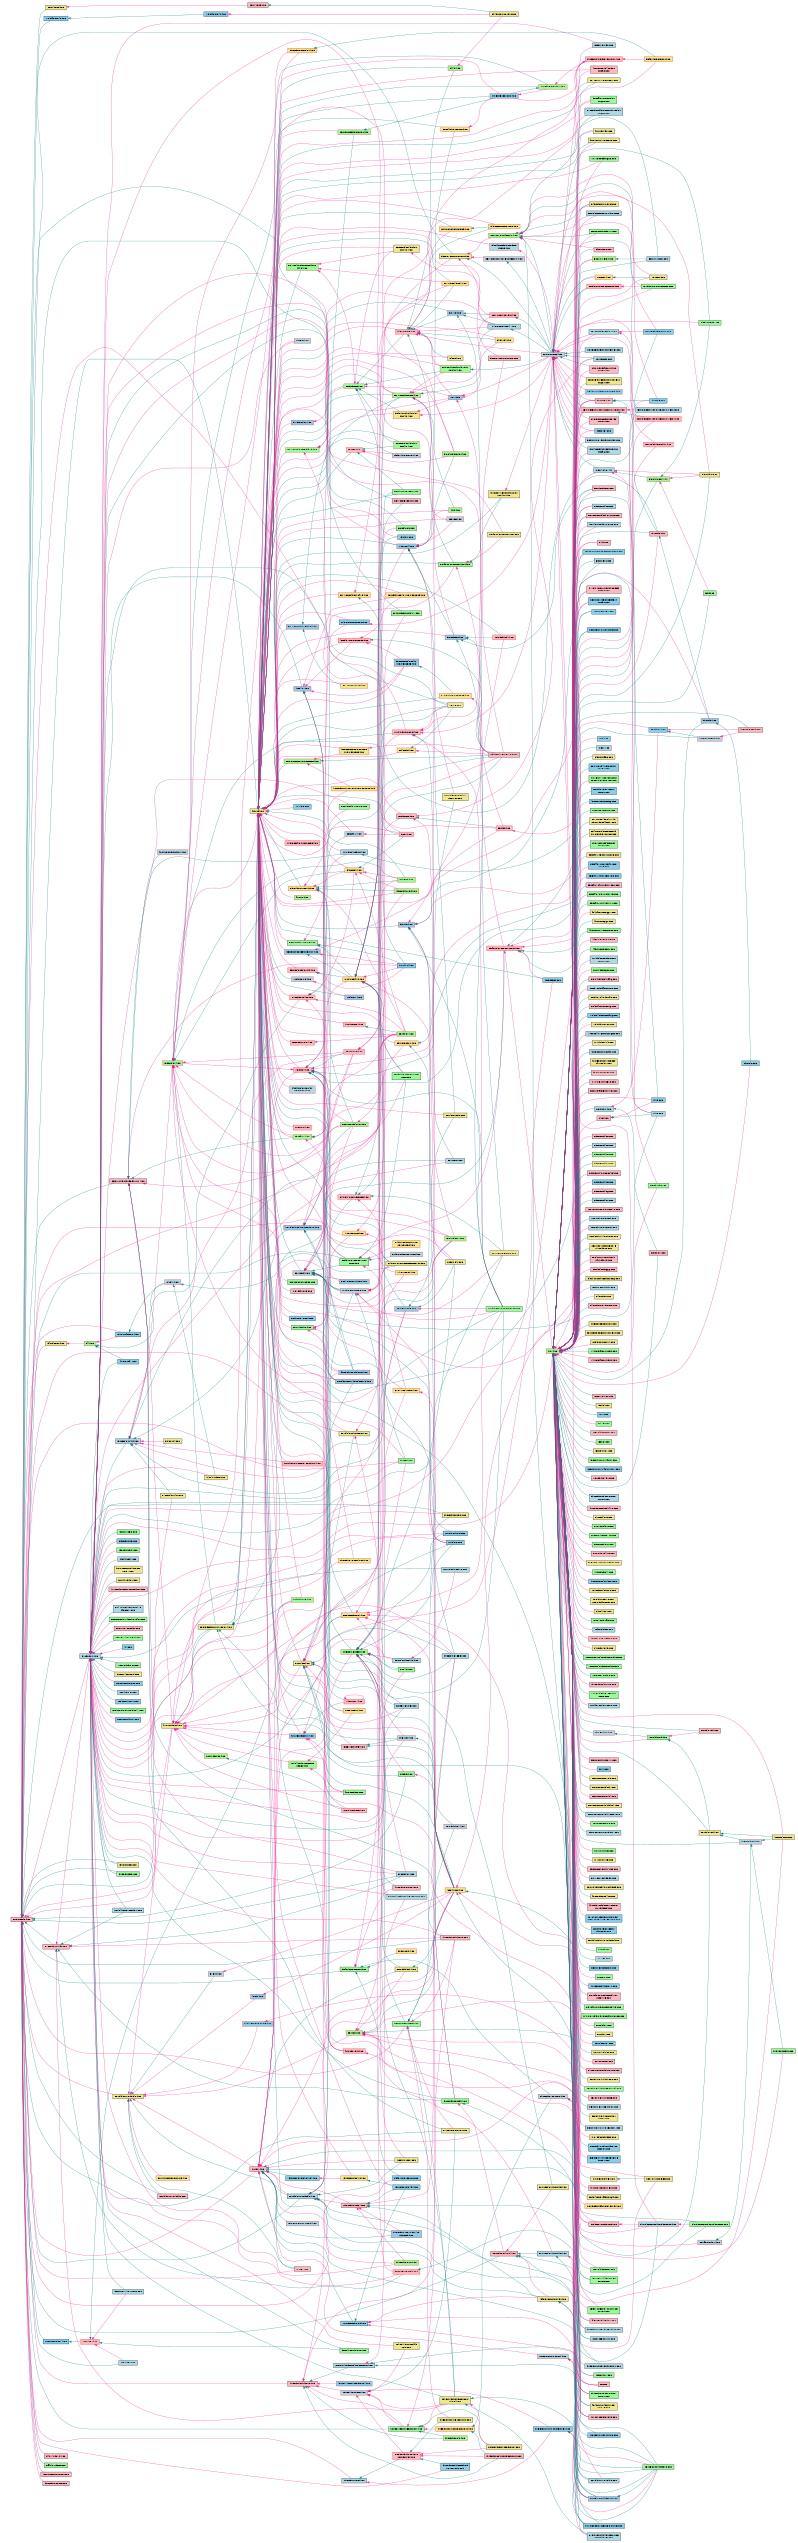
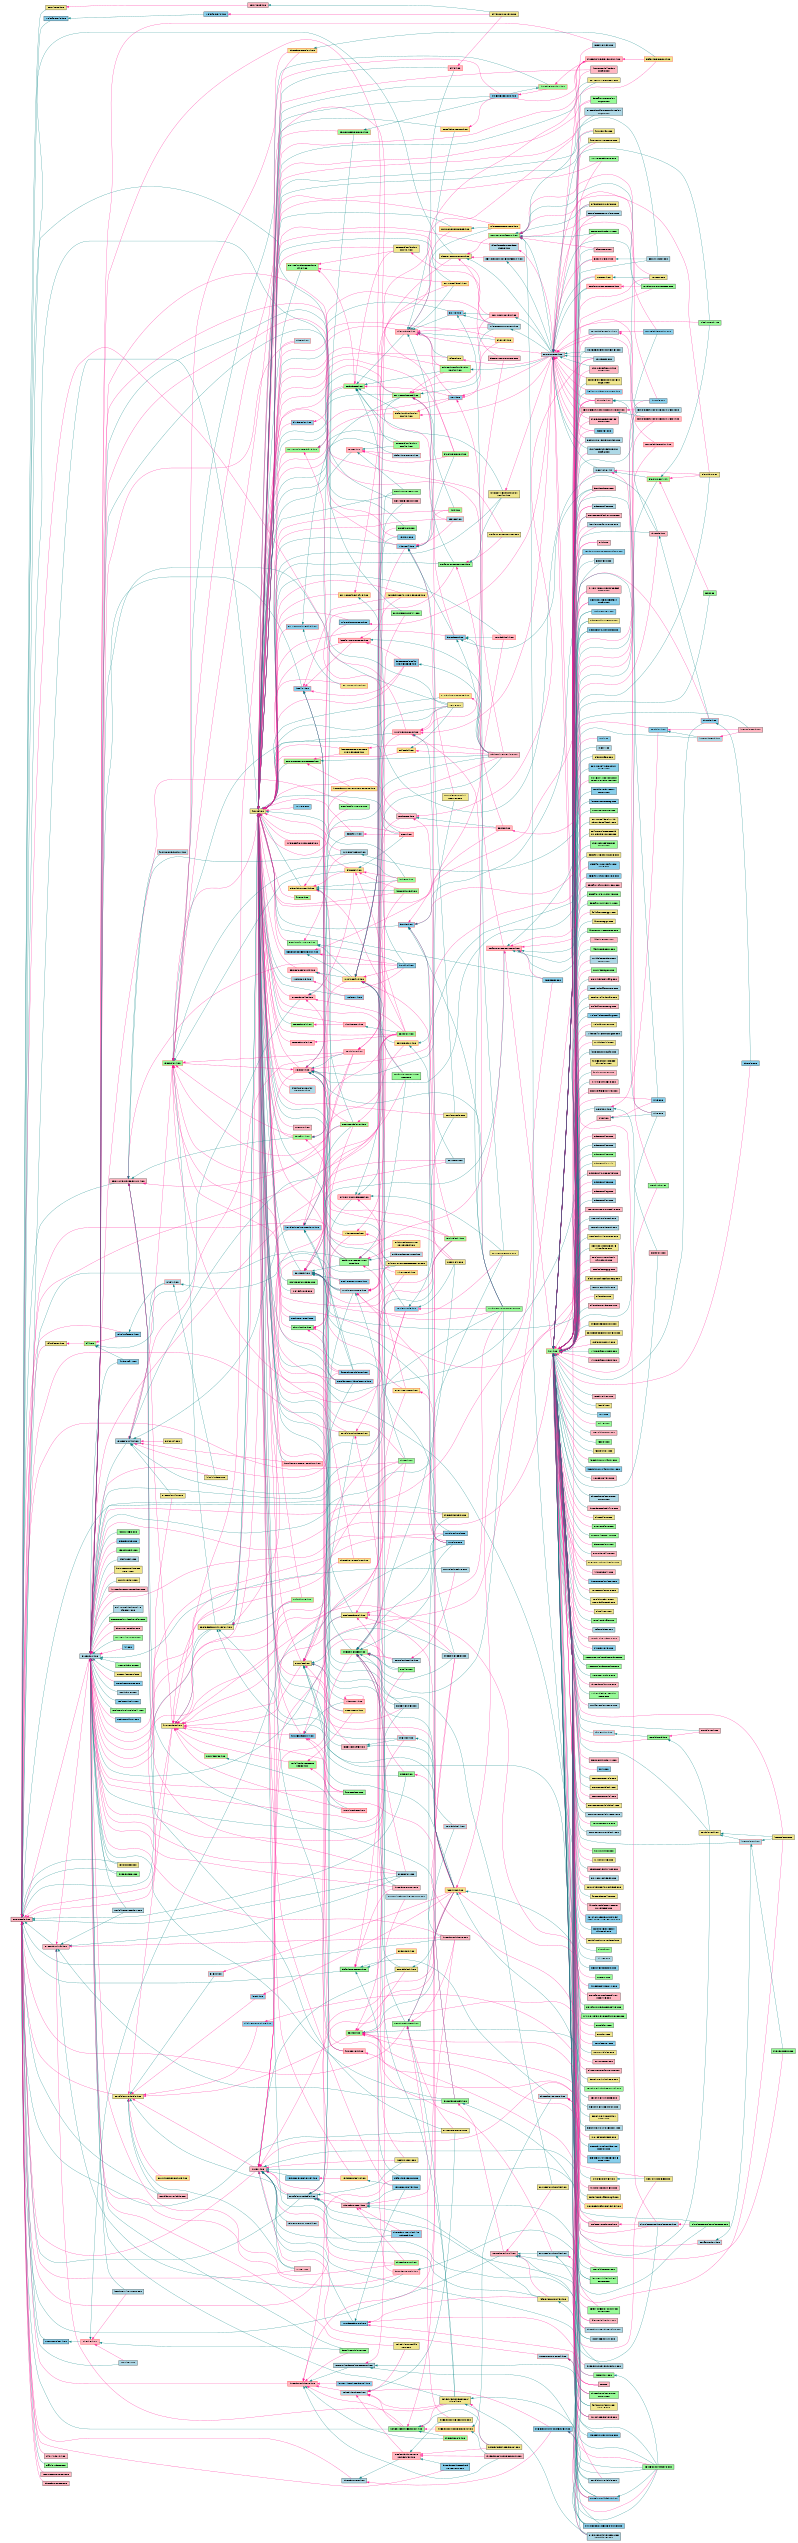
(455, 68) -> (455, 68)
(604, 159) -> (604, 159)
(604, 259) -> (604, 259)
(504, 327) -> (504, 327)
none -> (506, 364)
none -> (439, 435)
none -> (604, 621)
(439, 678) -> (473, 689)
none -> (573, 848)
(604, 940) -> (604, 940)
none -> (302, 1025)
(302, 1128) -> (302, 1128)
(604, 1164) -> (604, 1164)
(294, 1250) -> (294, 1250)
(576, 1322) -> (576, 1322)
(604, 1572) -> (604, 1572)
(354, 1615) -> (354, 1615)
none -> (314, 1617)
(128, 1638) -> (128, 1638)
(604, 1648) -> (604, 1648)
(435, 1840) -> (435, 1840)
(151, 1850) -> (162, 1855)
(90, 2342) -> (90, 2342)
(531, 2347) -> (539, 2383)
none -> (326, 2364)
(302, 2384) -> (302, 2384)
(587, 2489) -> (649, 2414)
